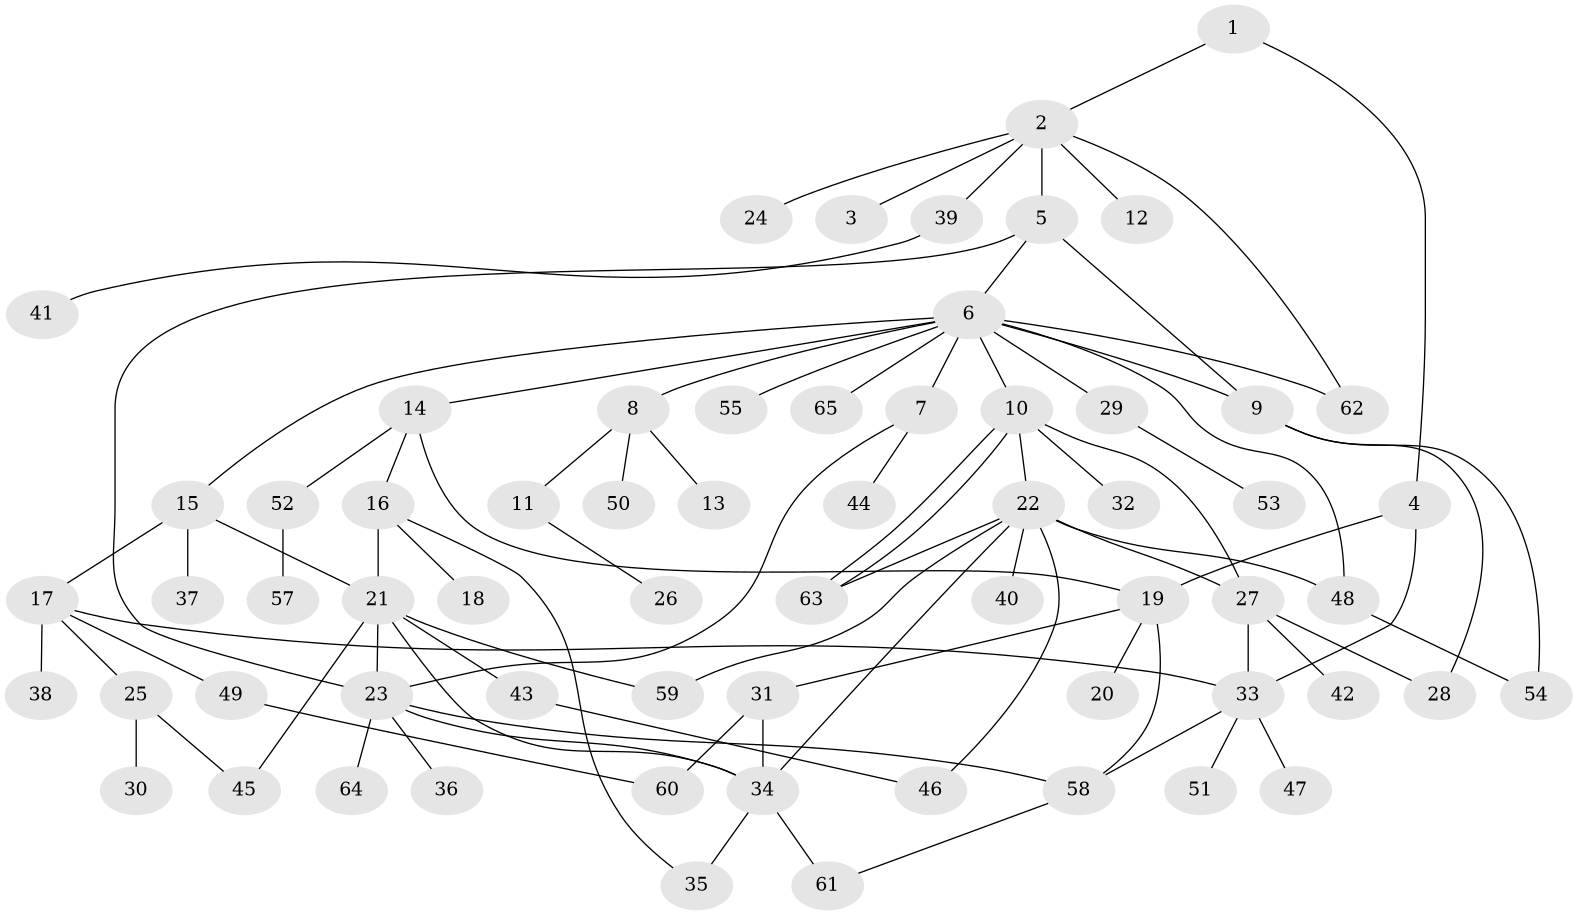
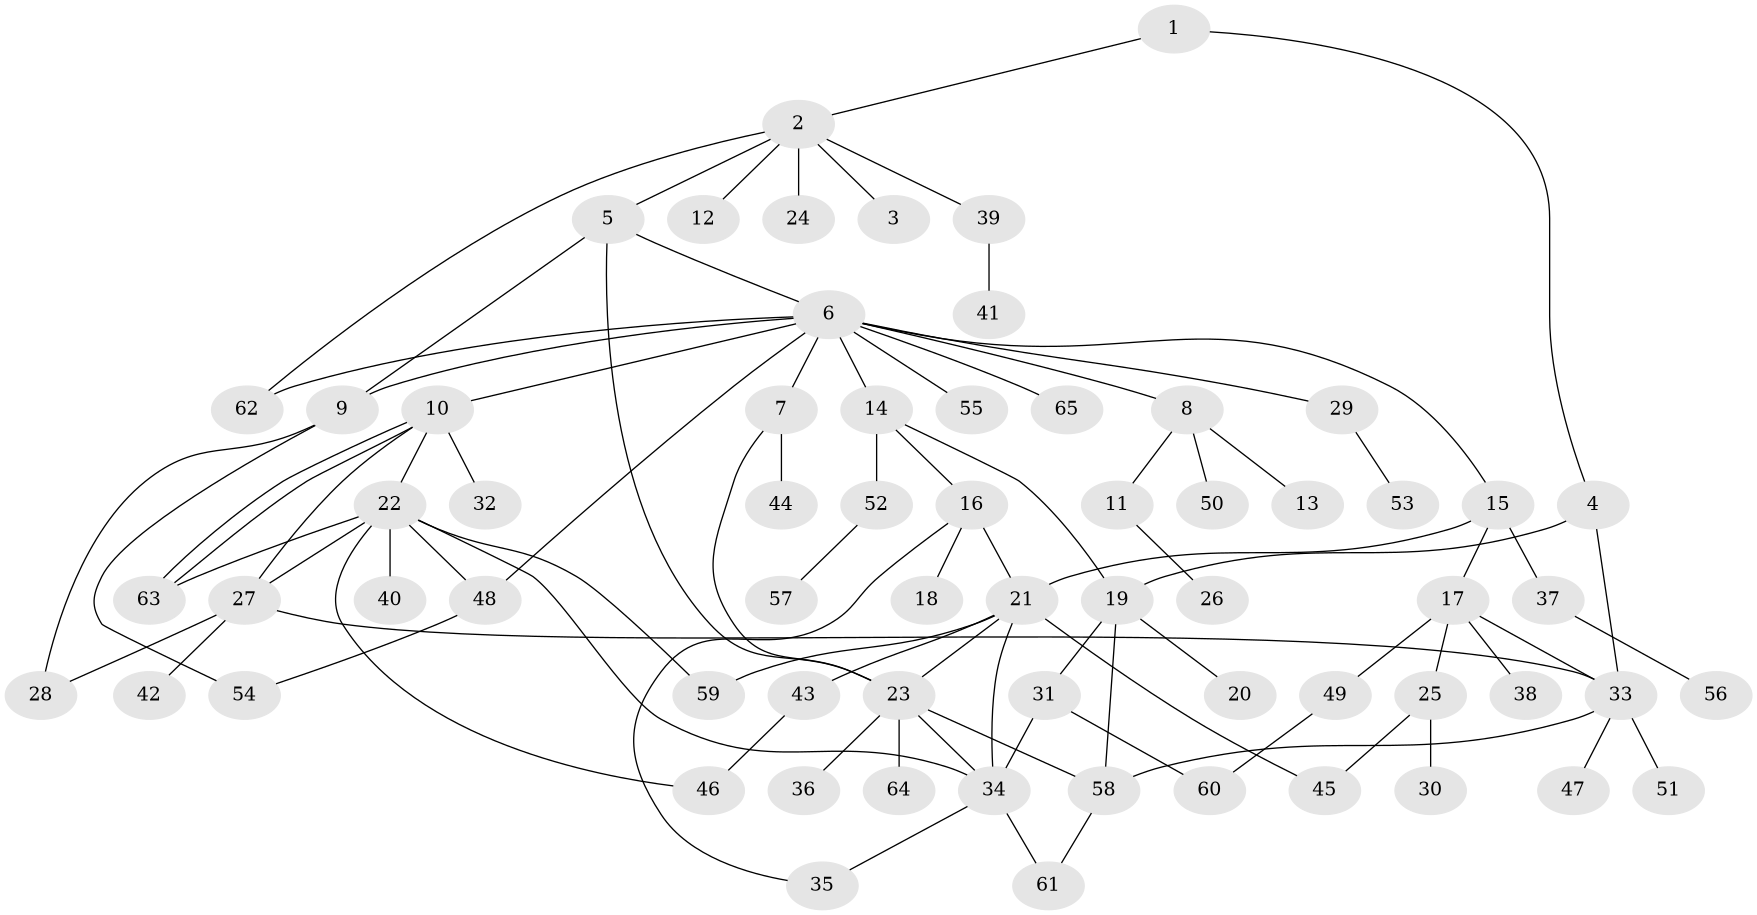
none -> (1716, 695)
